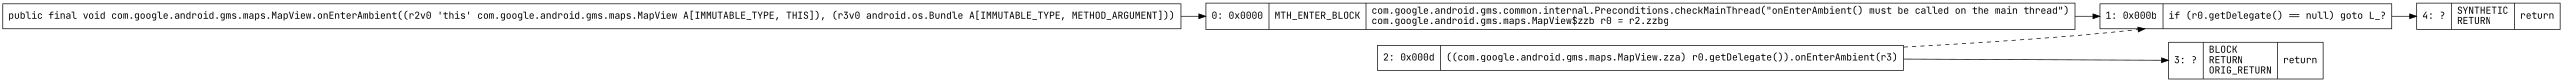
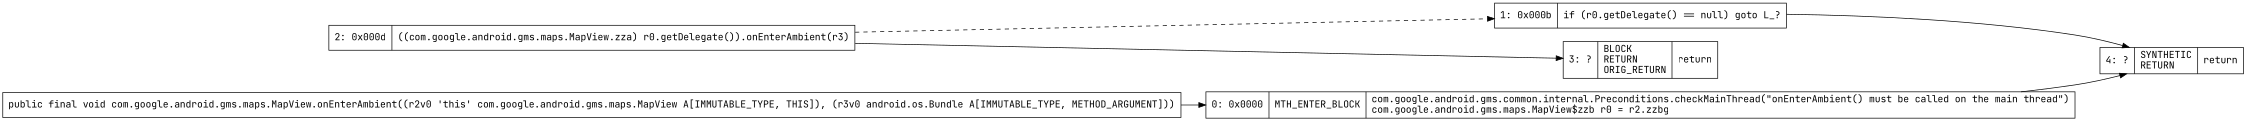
(2084, 16) -> (2071, 86)
